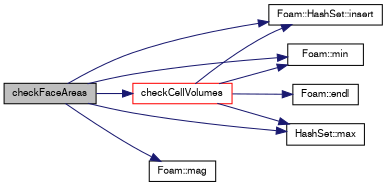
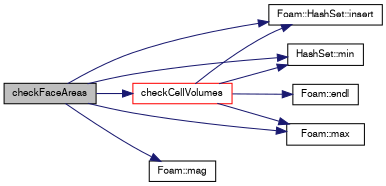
(326, 55) -> (326, 55)
(326, 134) -> (326, 134)
